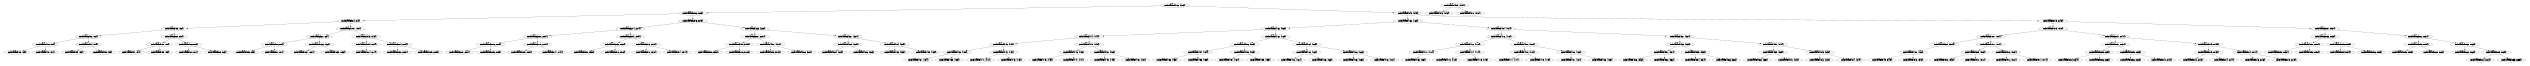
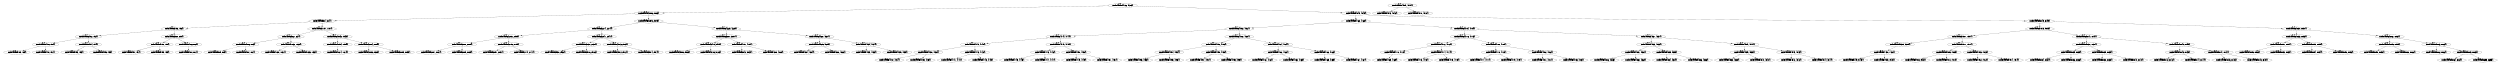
(217, 52) -> none
